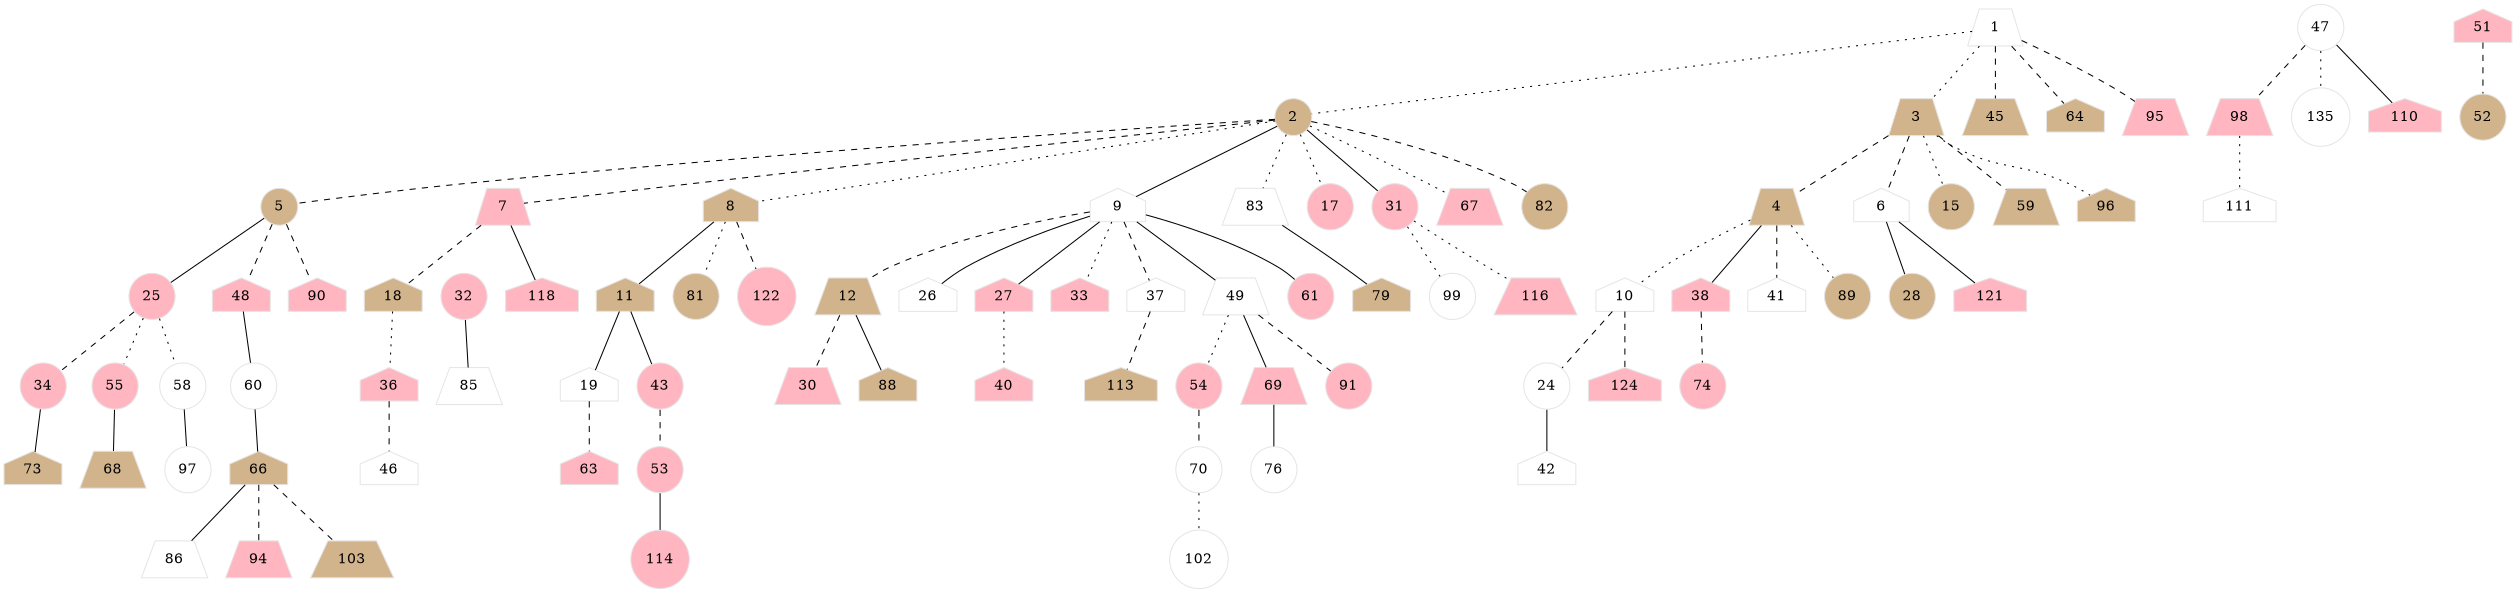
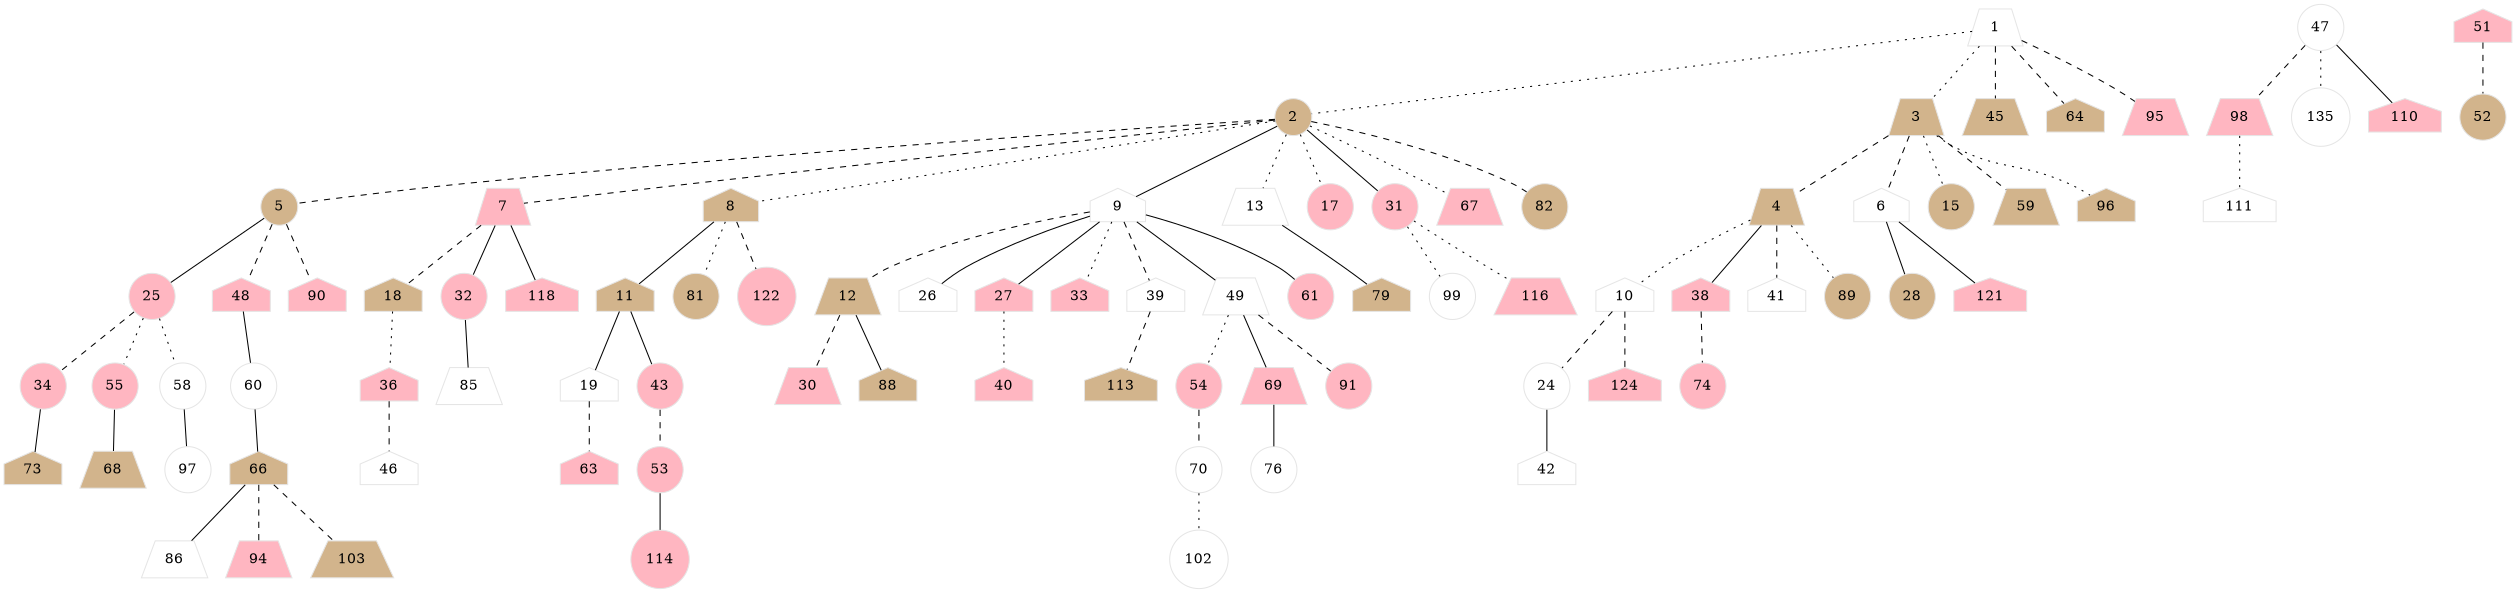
(1255, 207) -> (1255, 207)
none -> (484, 250)
(1156, 296) -> (1156, 296)
